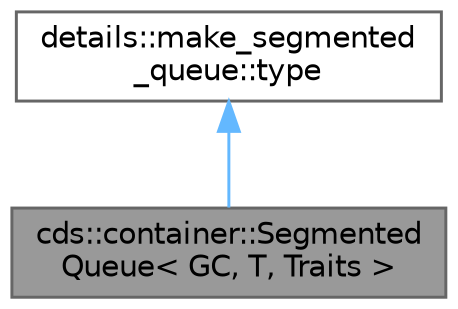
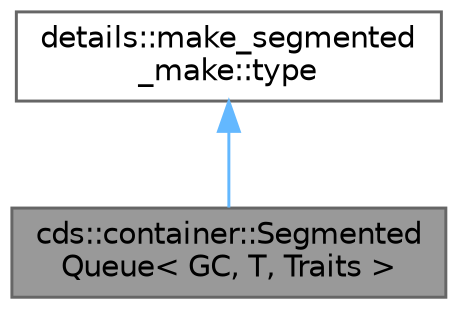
(229, 56) -> (229, 56)
